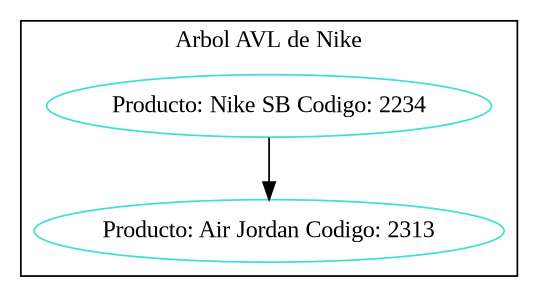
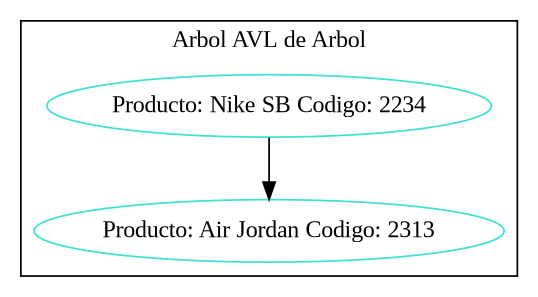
(269, 41) -> (269, 41)
